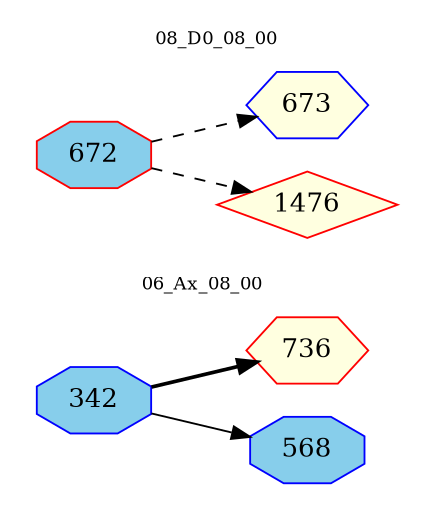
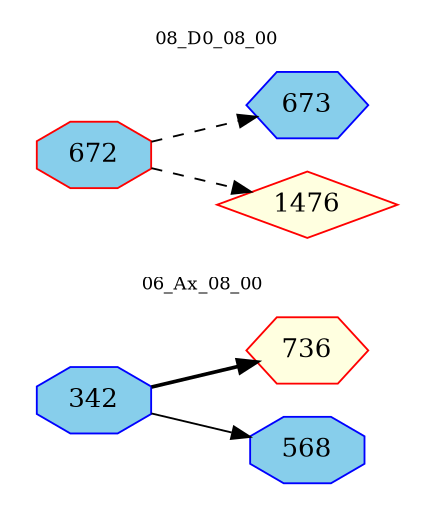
(307, 105) -> (307, 105)
